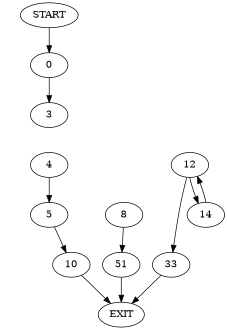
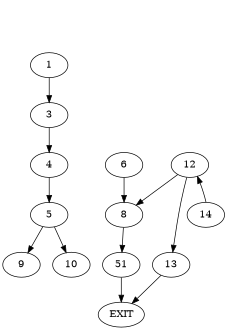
(49, 15) -> none
(49, 65) -> (49, 65)
none -> (49, 137)
none -> (124, 165)
(192, 187) -> (160, 188)
none -> (21, 265)
(171, 265) -> (171, 265)
(93, 287) -> none
